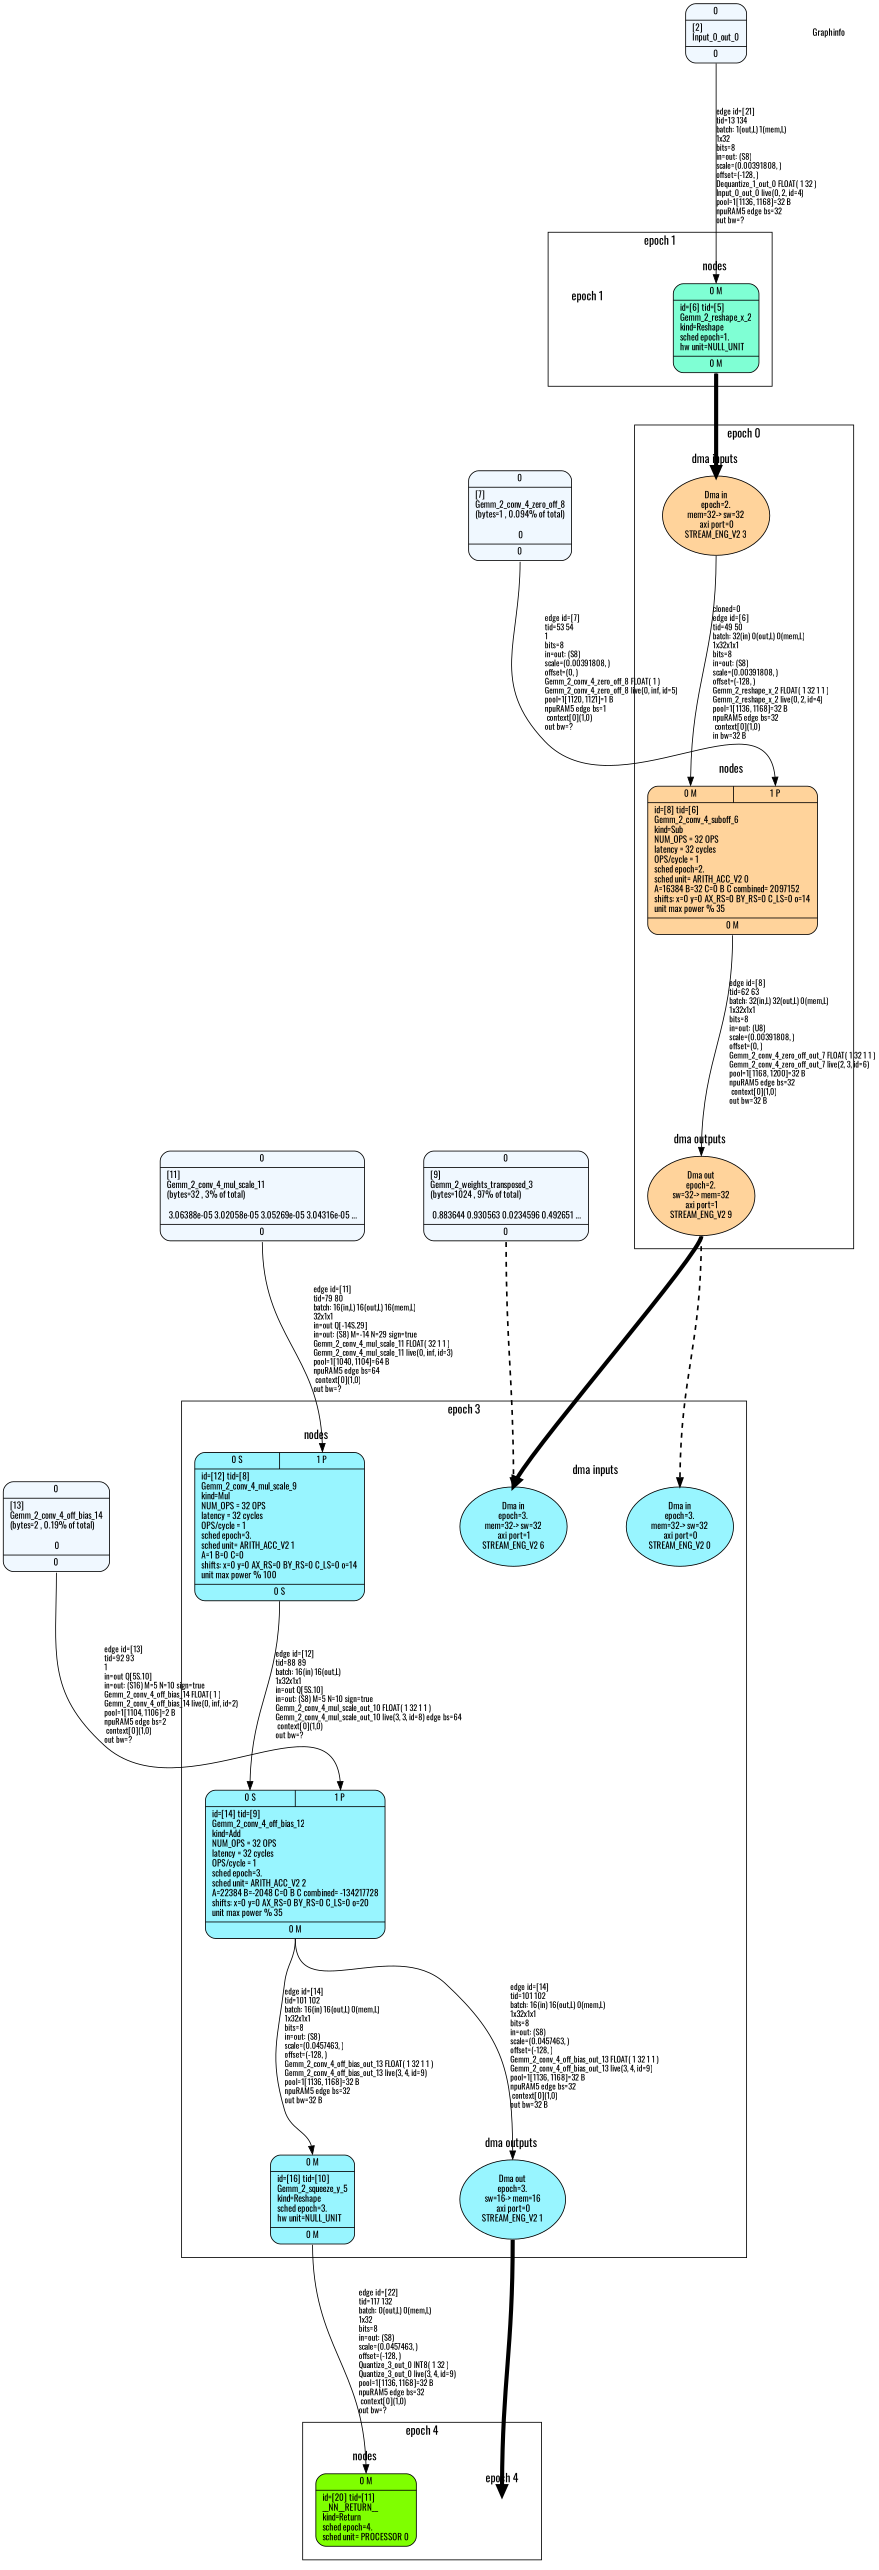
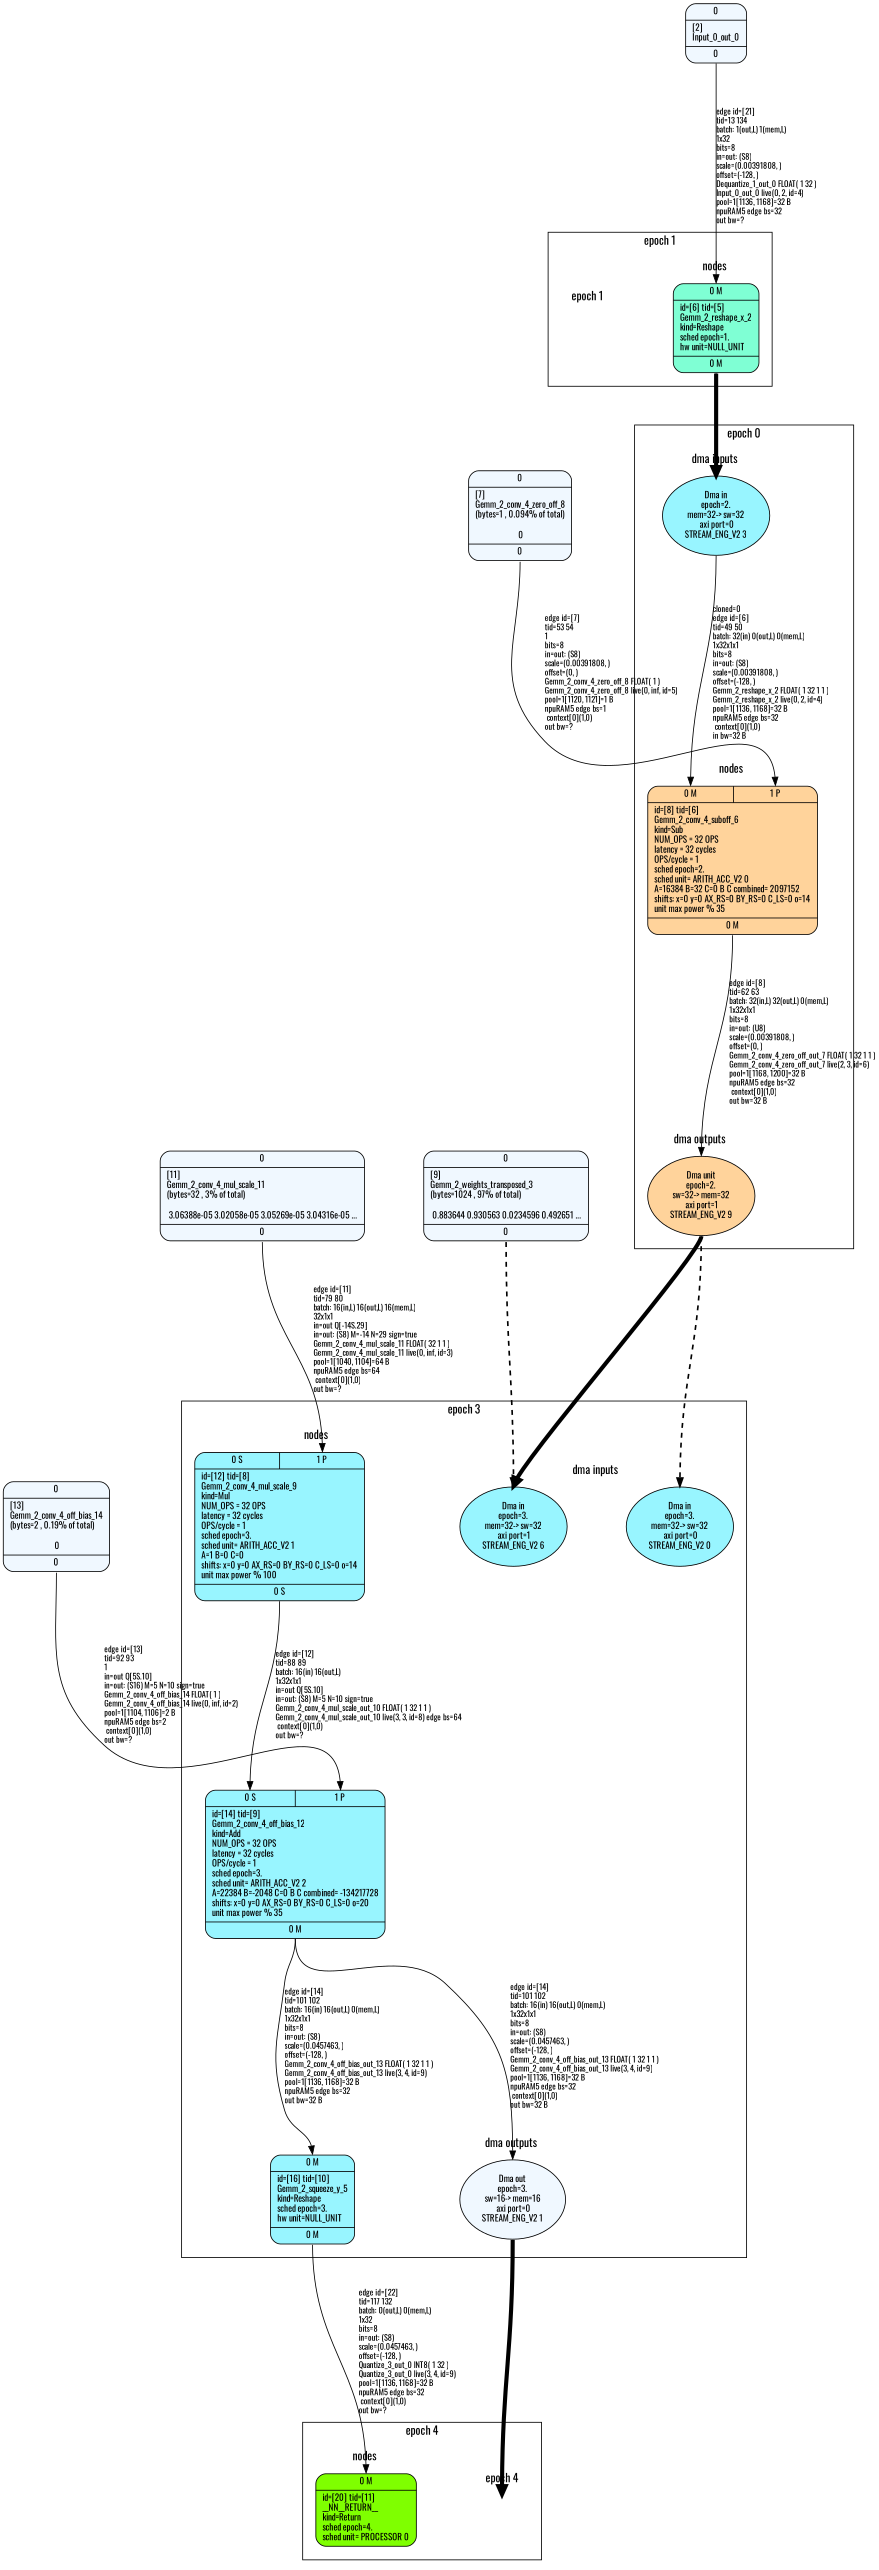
(829, 33) -> none
(716, 516) -> (716, 516)
(701, 1196) -> (701, 1196)
(513, 2200) -> (513, 2200)
